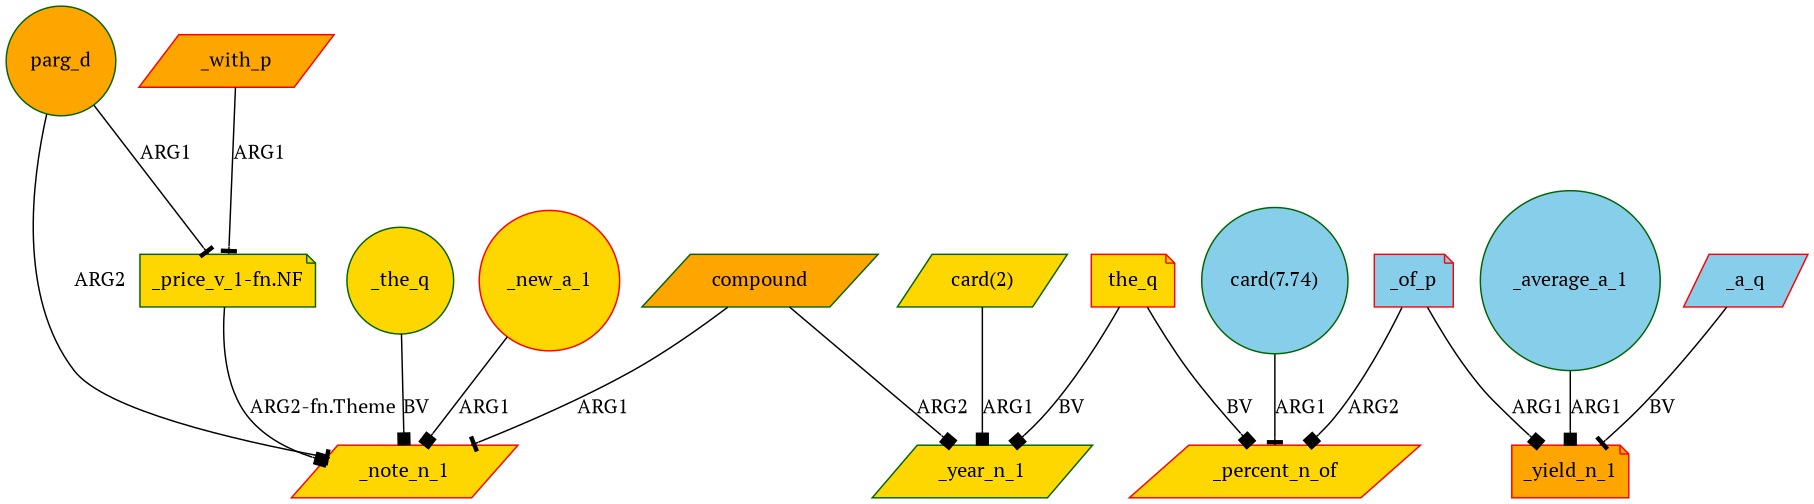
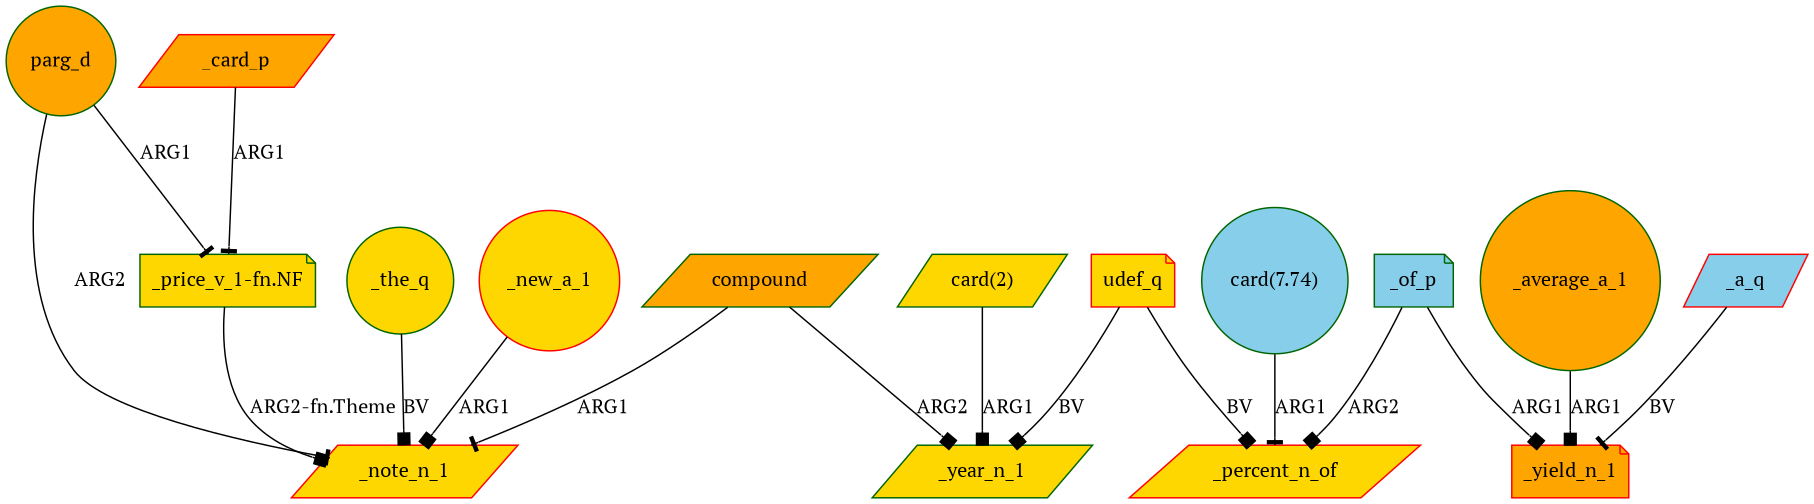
(236, 61) -> (236, 61)
(1133, 281) -> (1133, 281)
(1414, 281) -> (1414, 281)
(1570, 281) -> (1570, 281)
